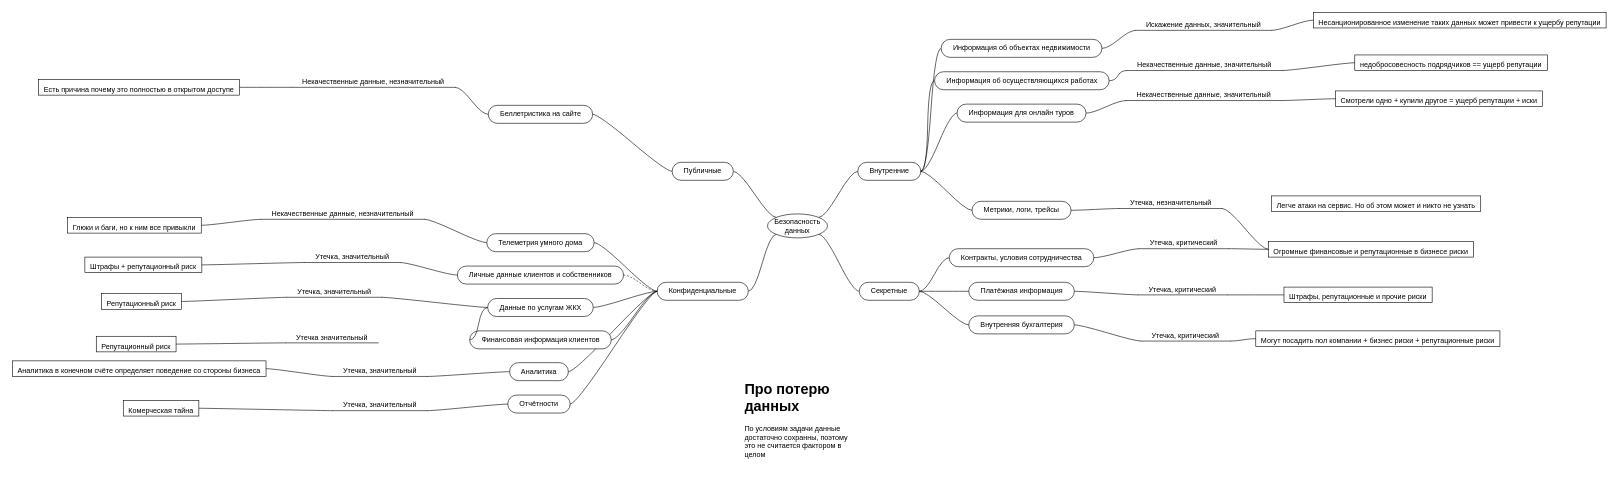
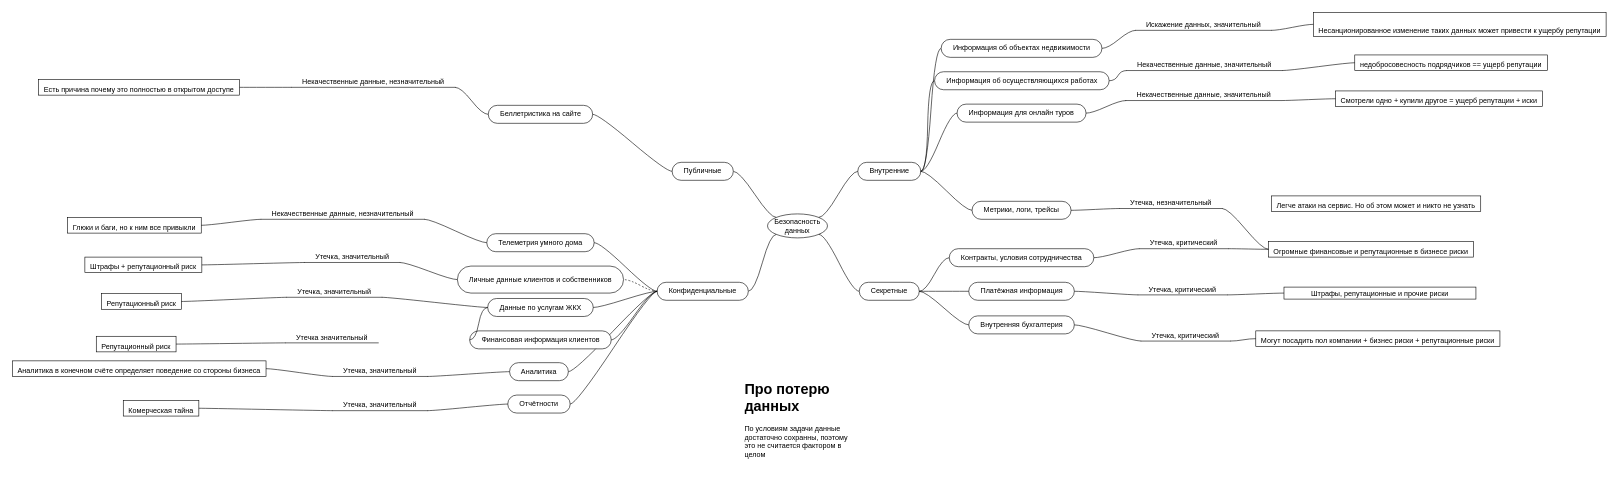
(1460, 20) -> (1460, 24)
(541, 275) -> (541, 280)
(1358, 295) -> (1380, 293)
